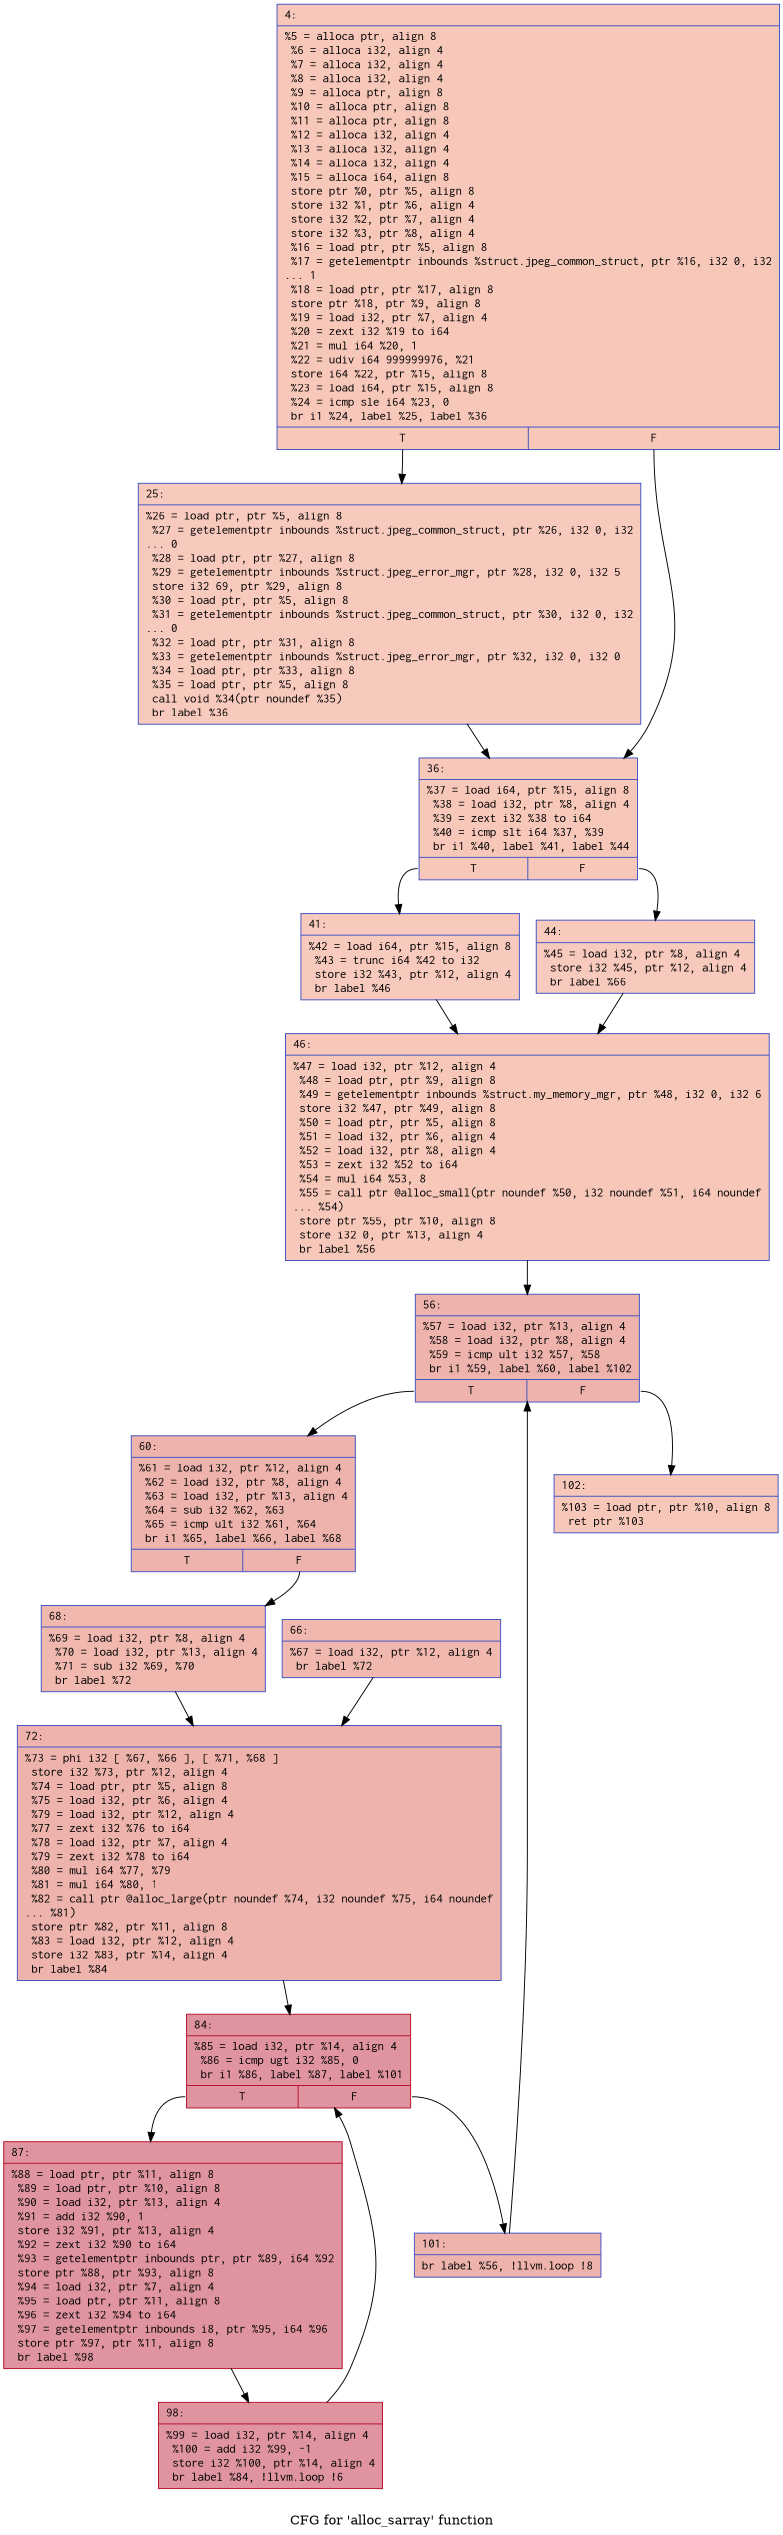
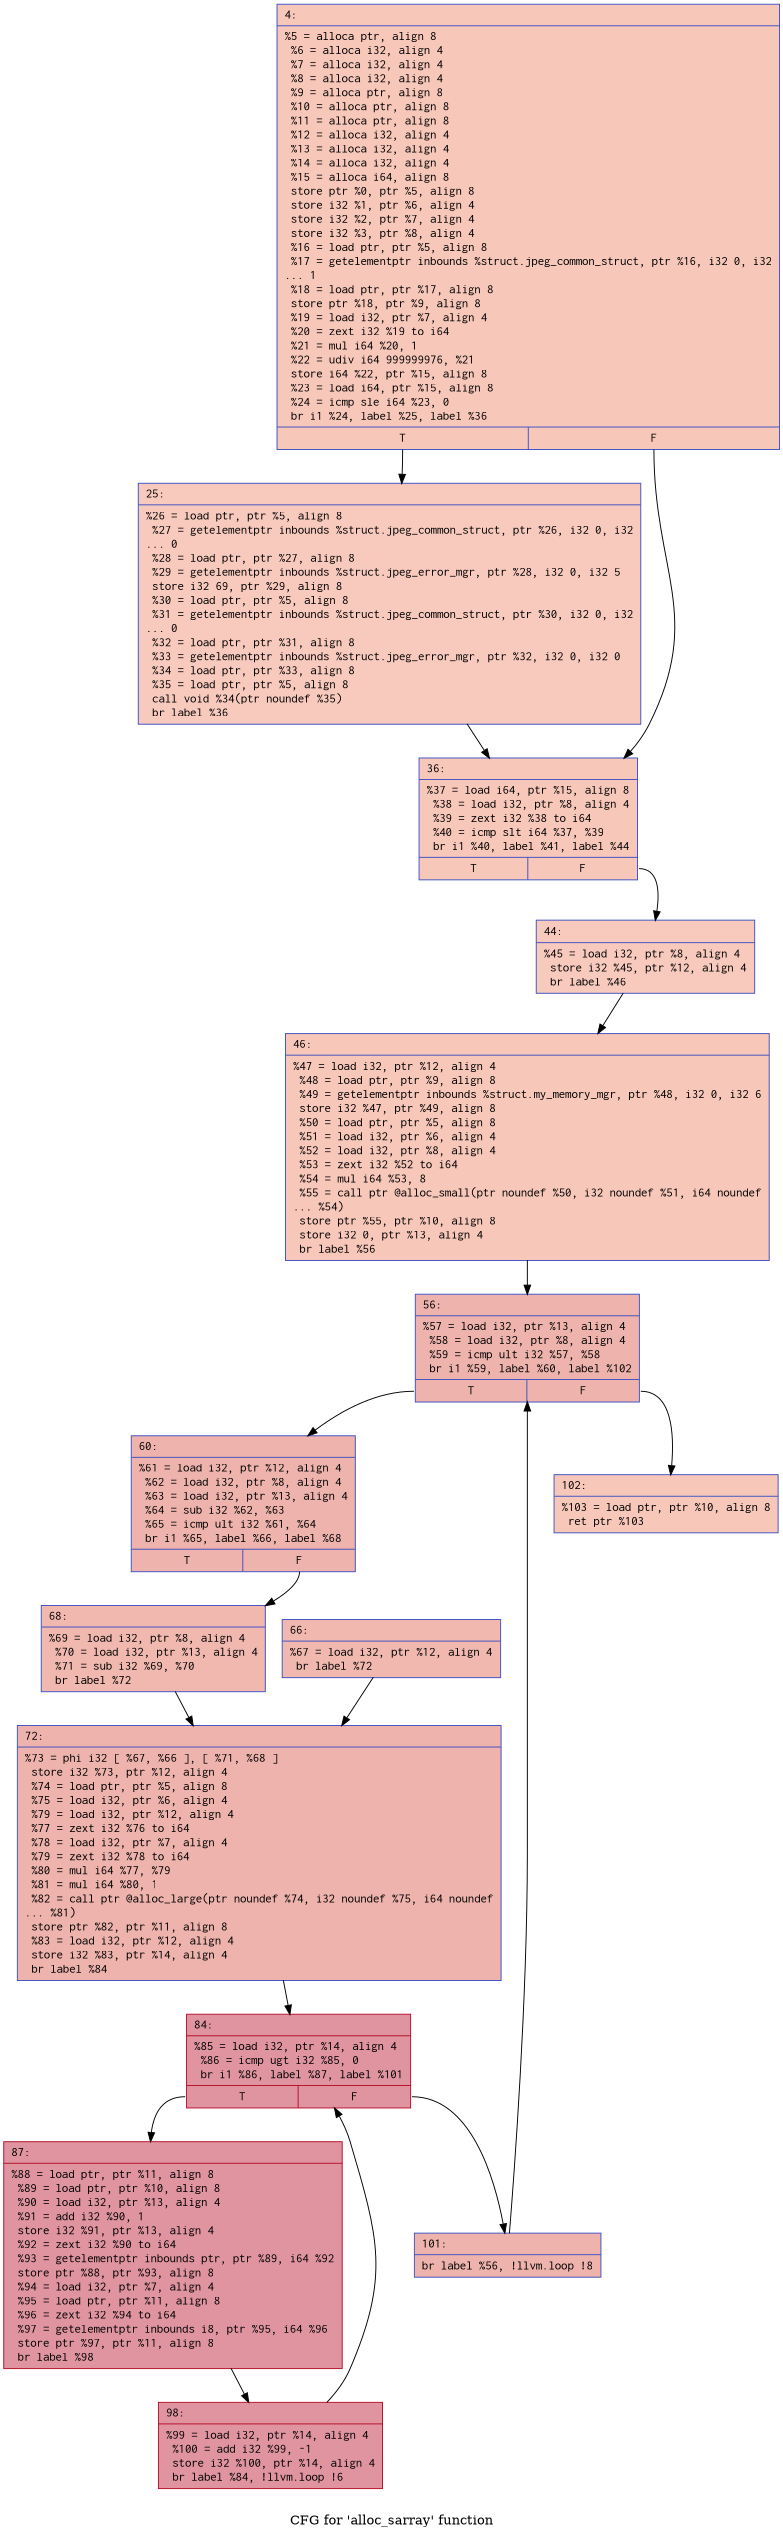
(410, 957) -> none
(585, 982) -> (585, 982)
